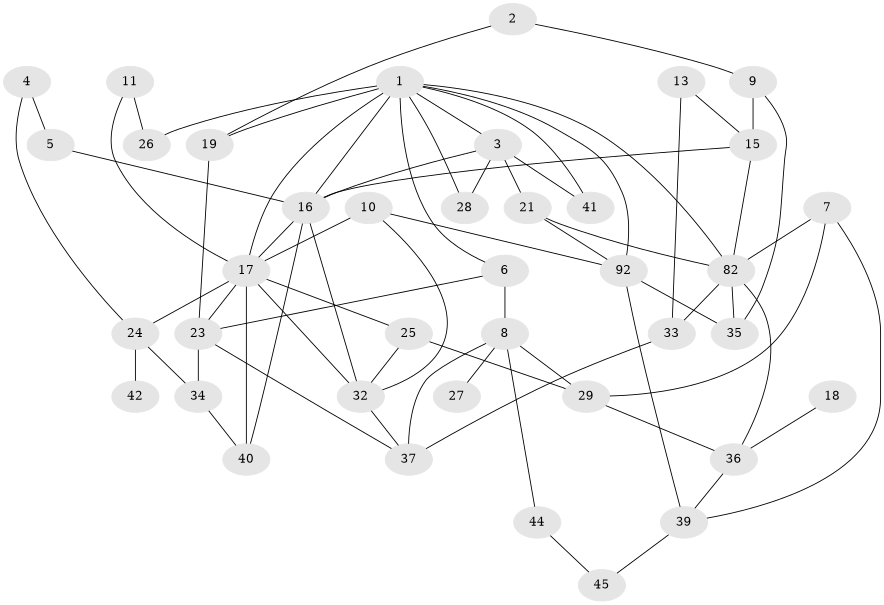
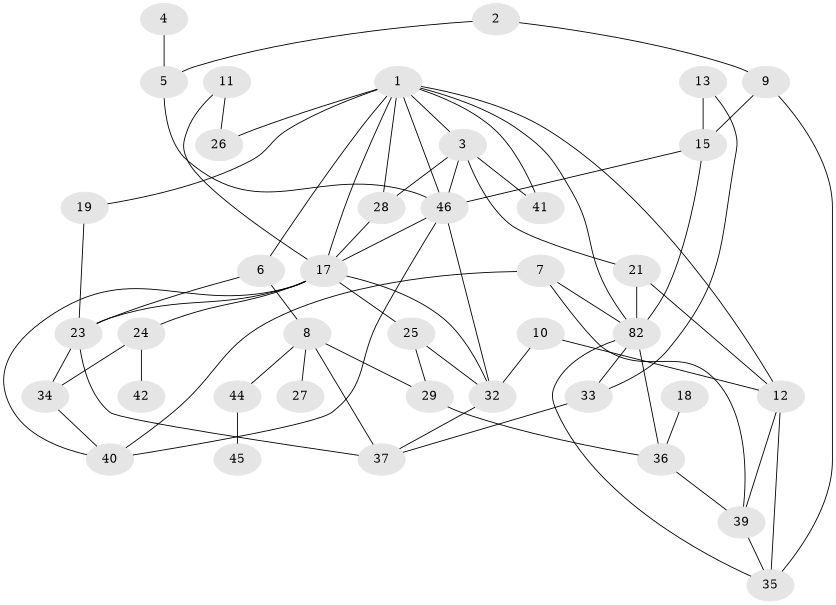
(356, 72) -> (326, 38)
(306, 208) -> (445, 208)
(45, 219) -> none
(308, 239) -> (353, 239)
(624, 271) -> (781, 397)
(756, 357) -> (298, 309)
(643, 554) -> (756, 554)
